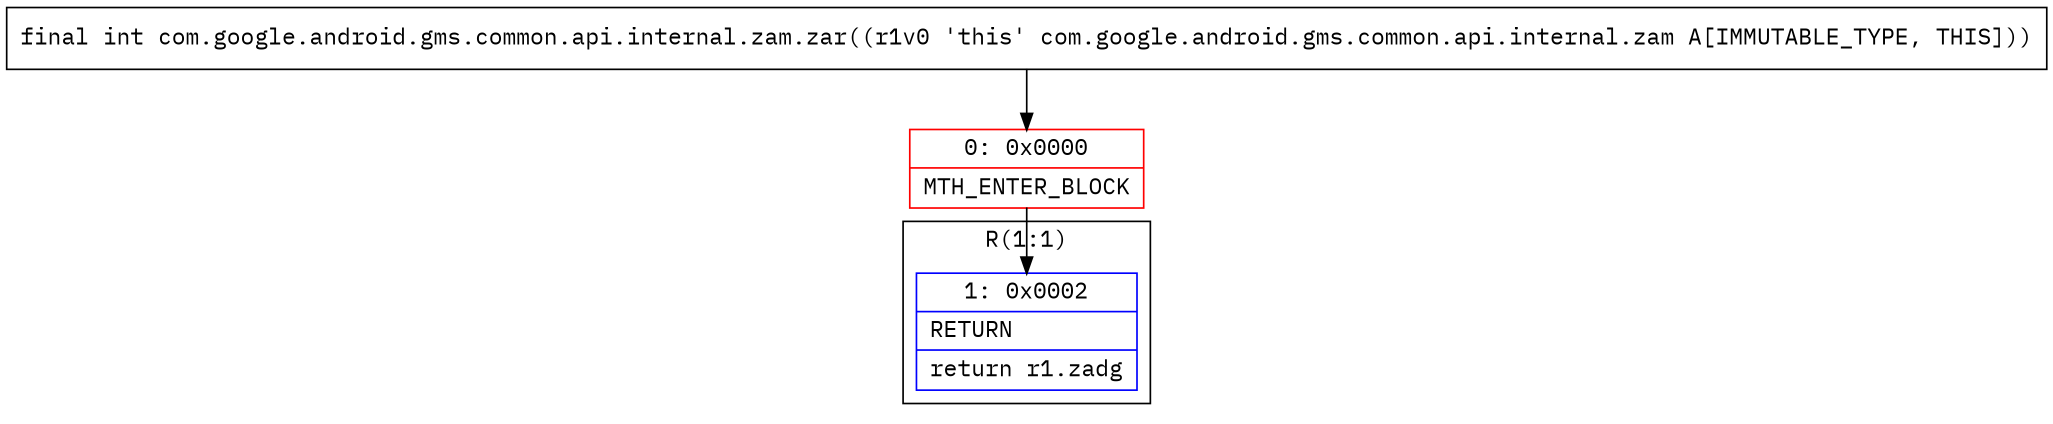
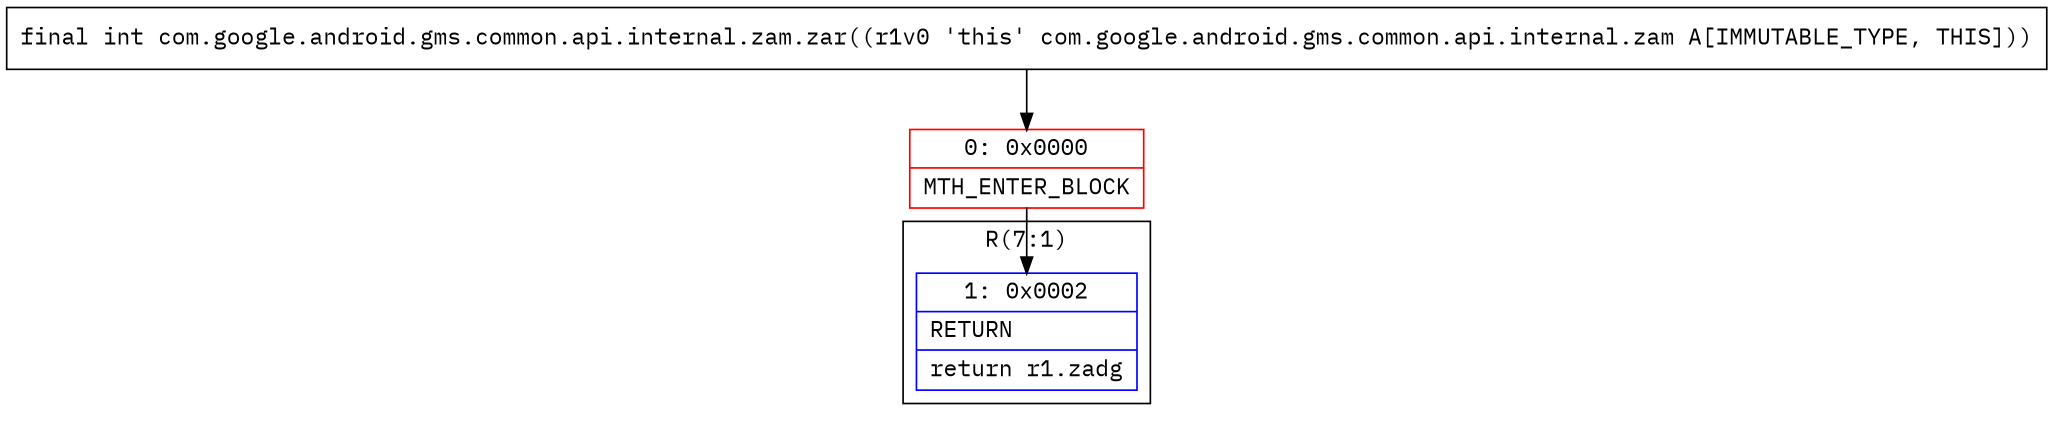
(1027, 241) -> (1027, 241)
